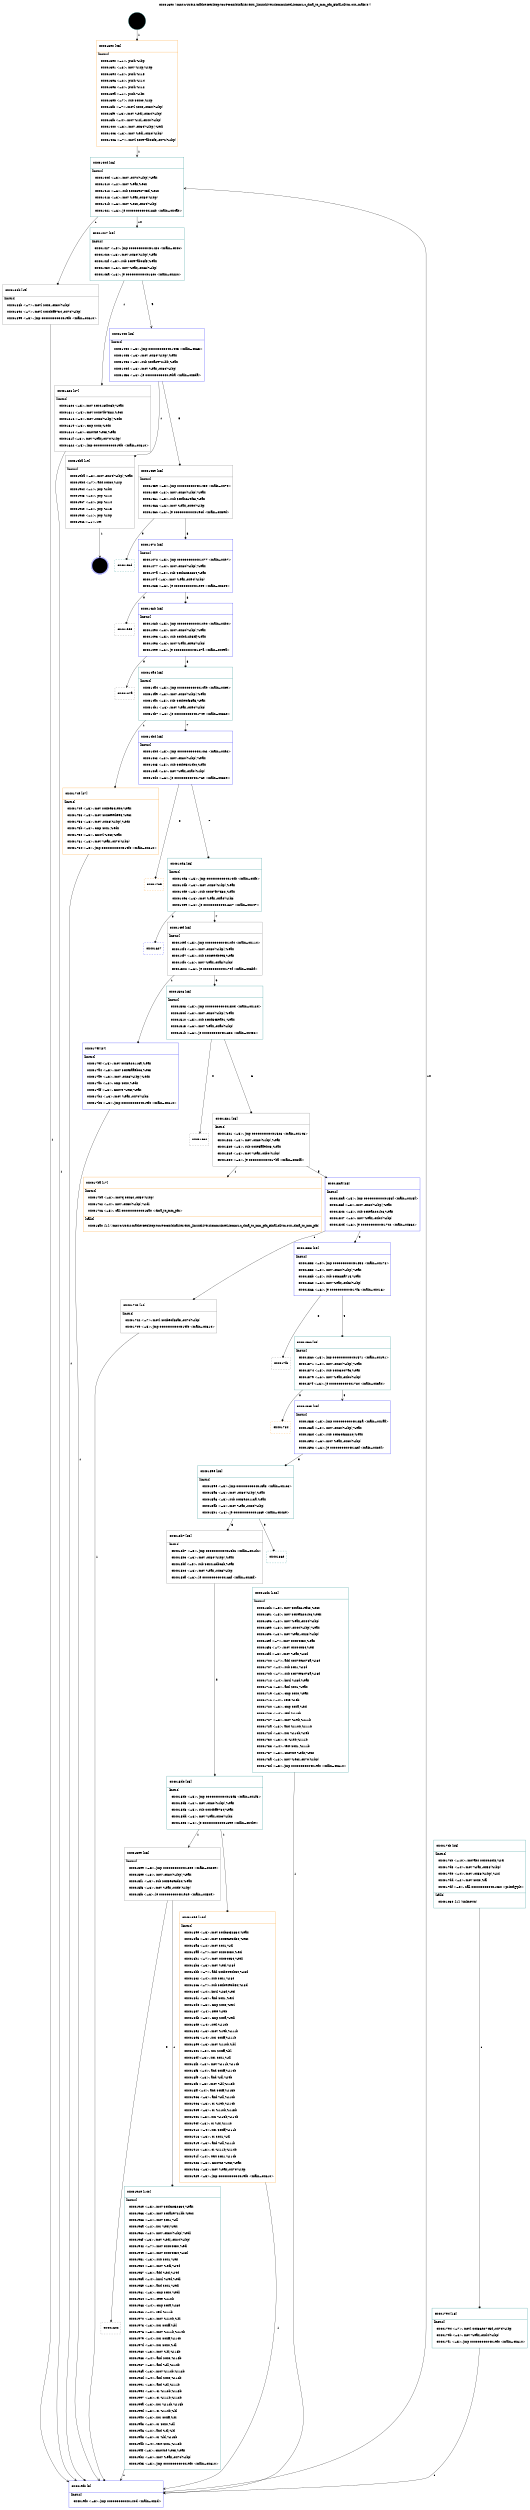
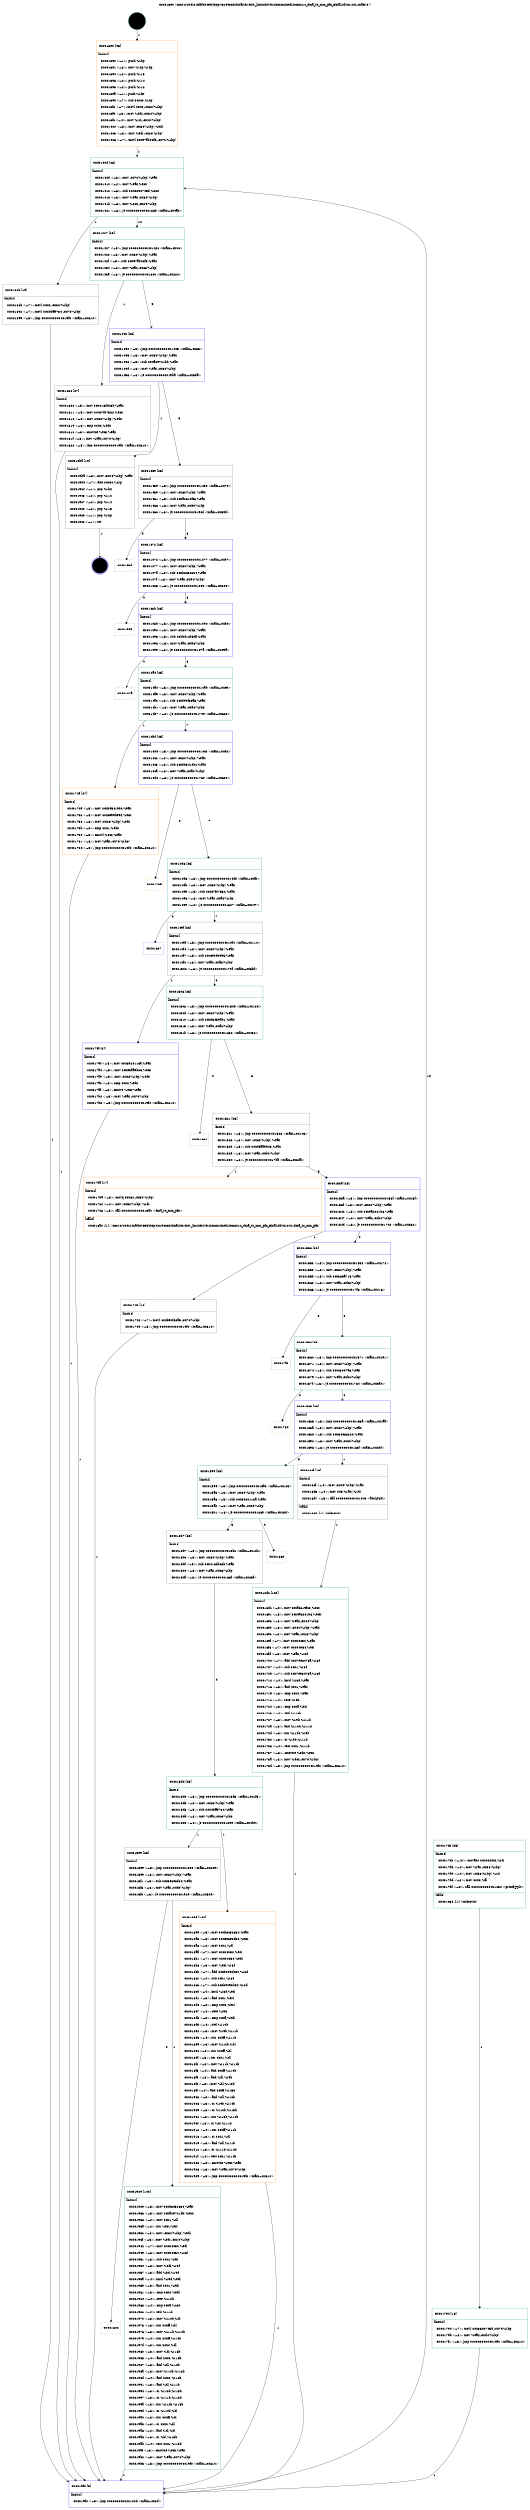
(316, 1172) -> (316, 1172)
none -> (342, 1492)
